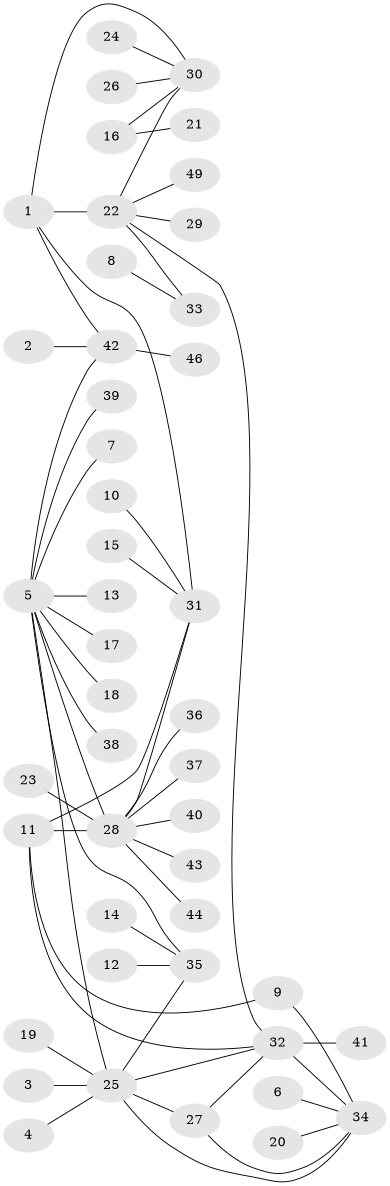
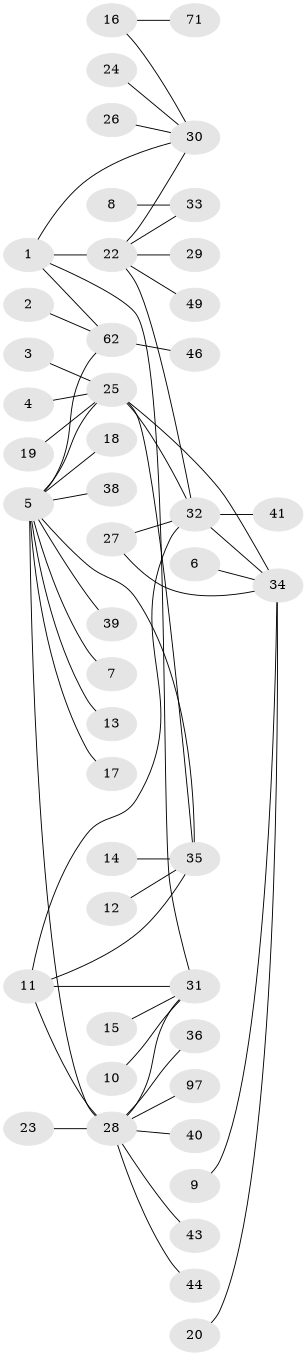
(195, 125) -> (195, 20)
(112, 347) -> (112, 340)
(195, 766) -> (195, 1086)
(93, 994) -> (129, 940)
(153, 1103) -> none
